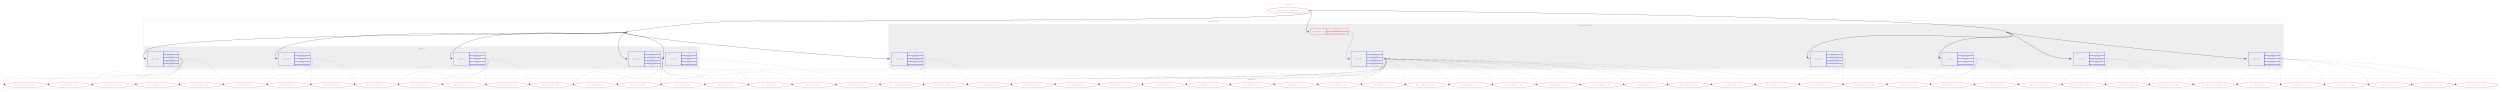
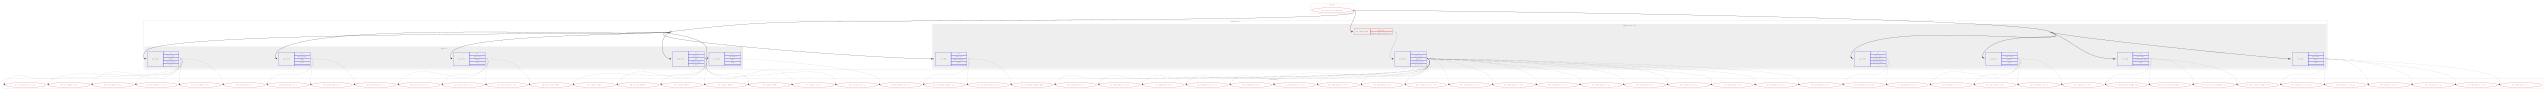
none -> (638, 85)
